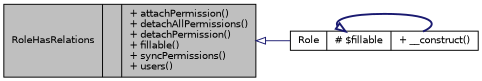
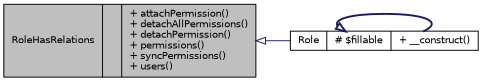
(154, 46) -> (167, 46)
